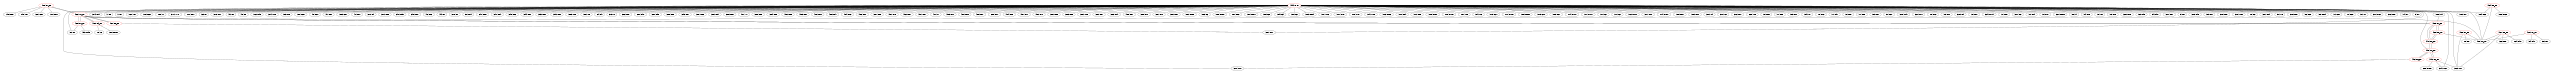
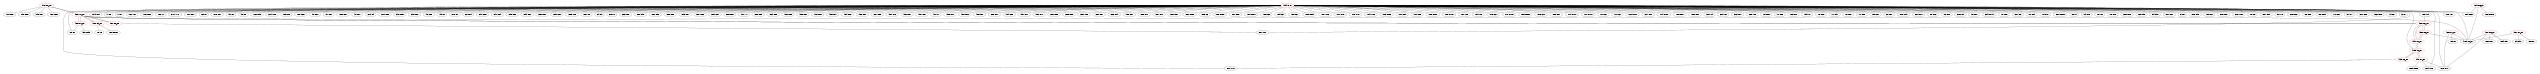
(2336, 14) -> none
